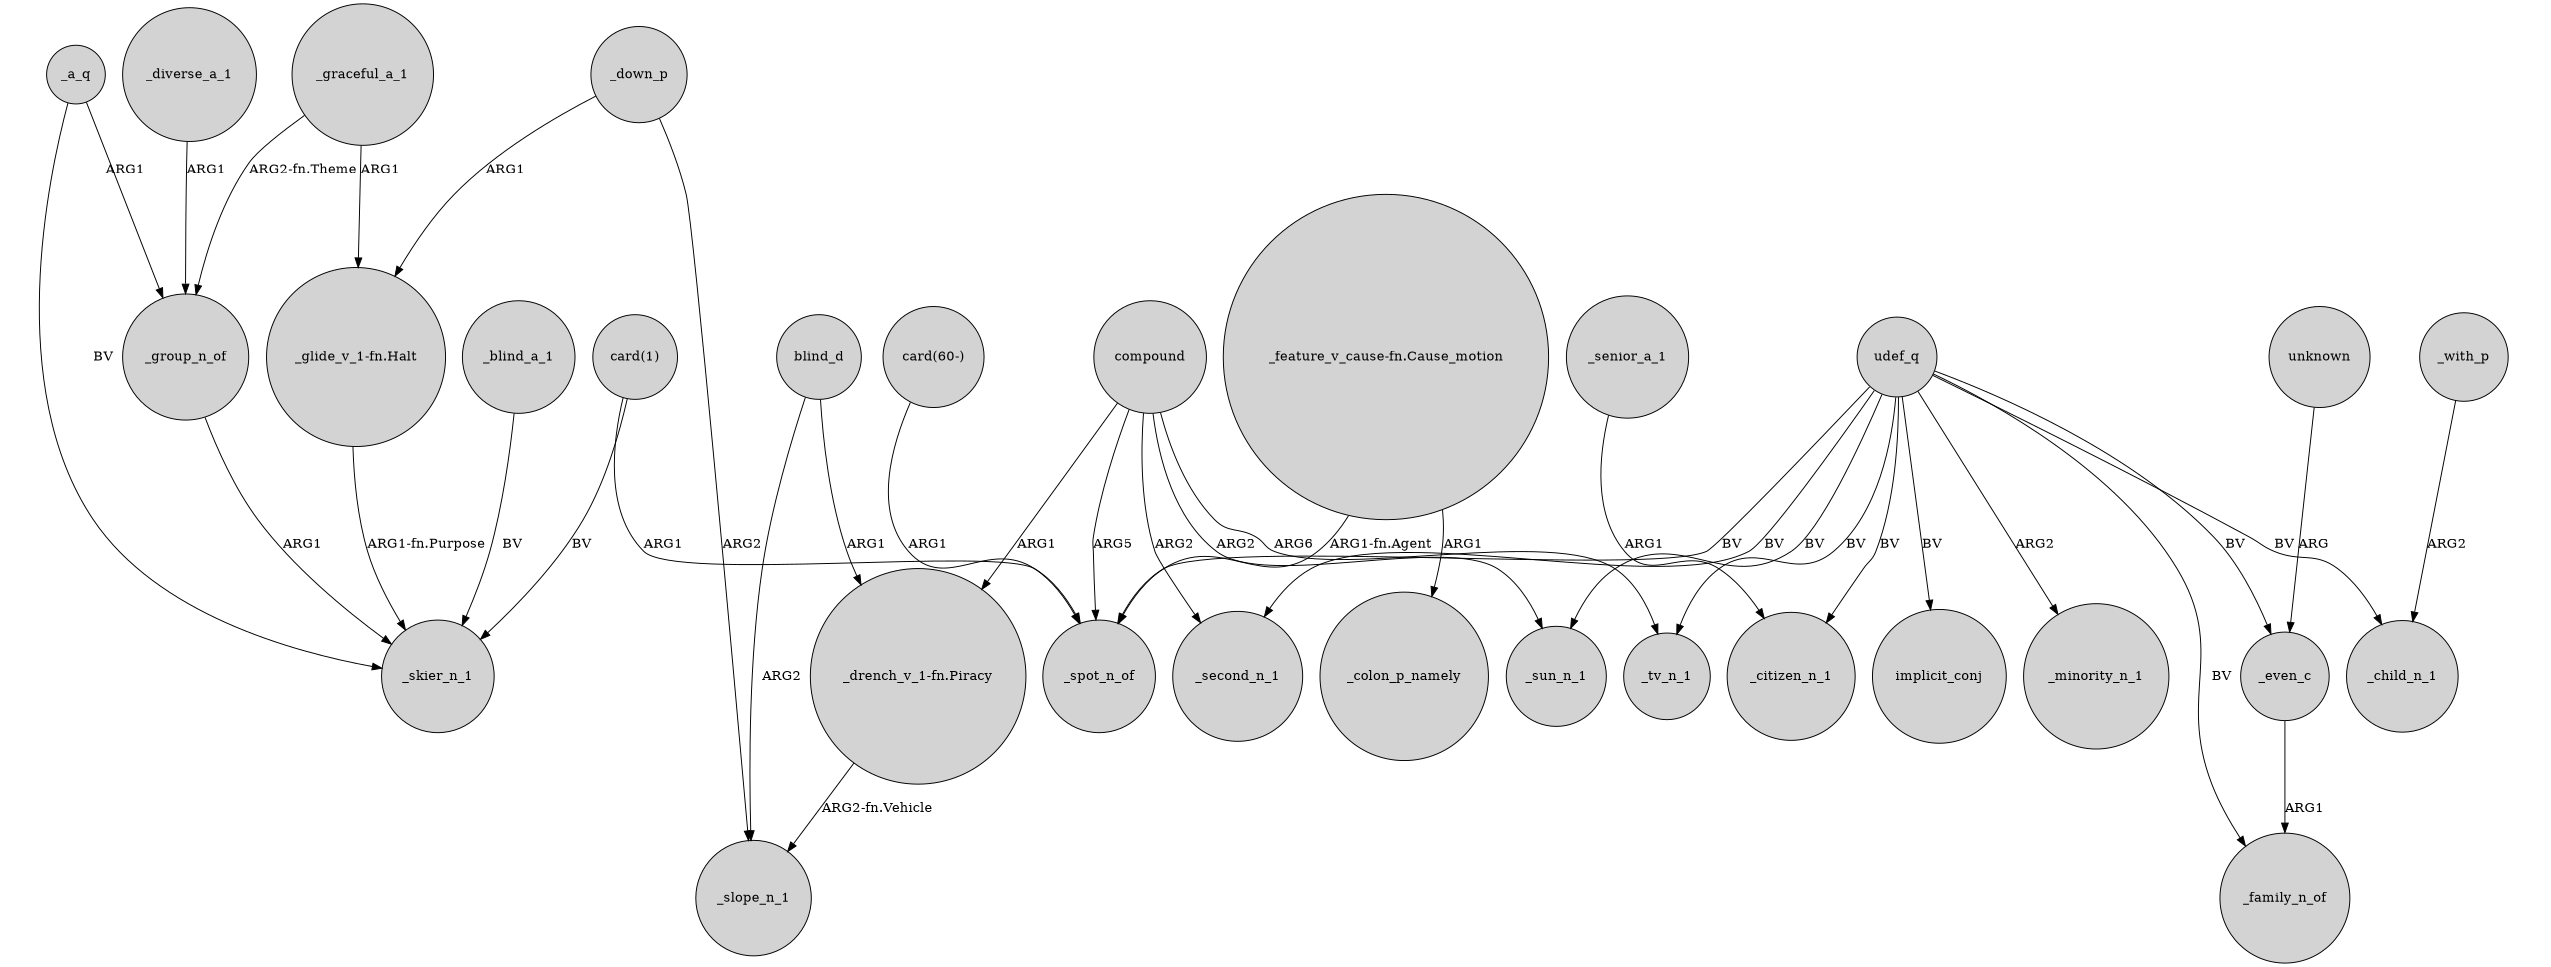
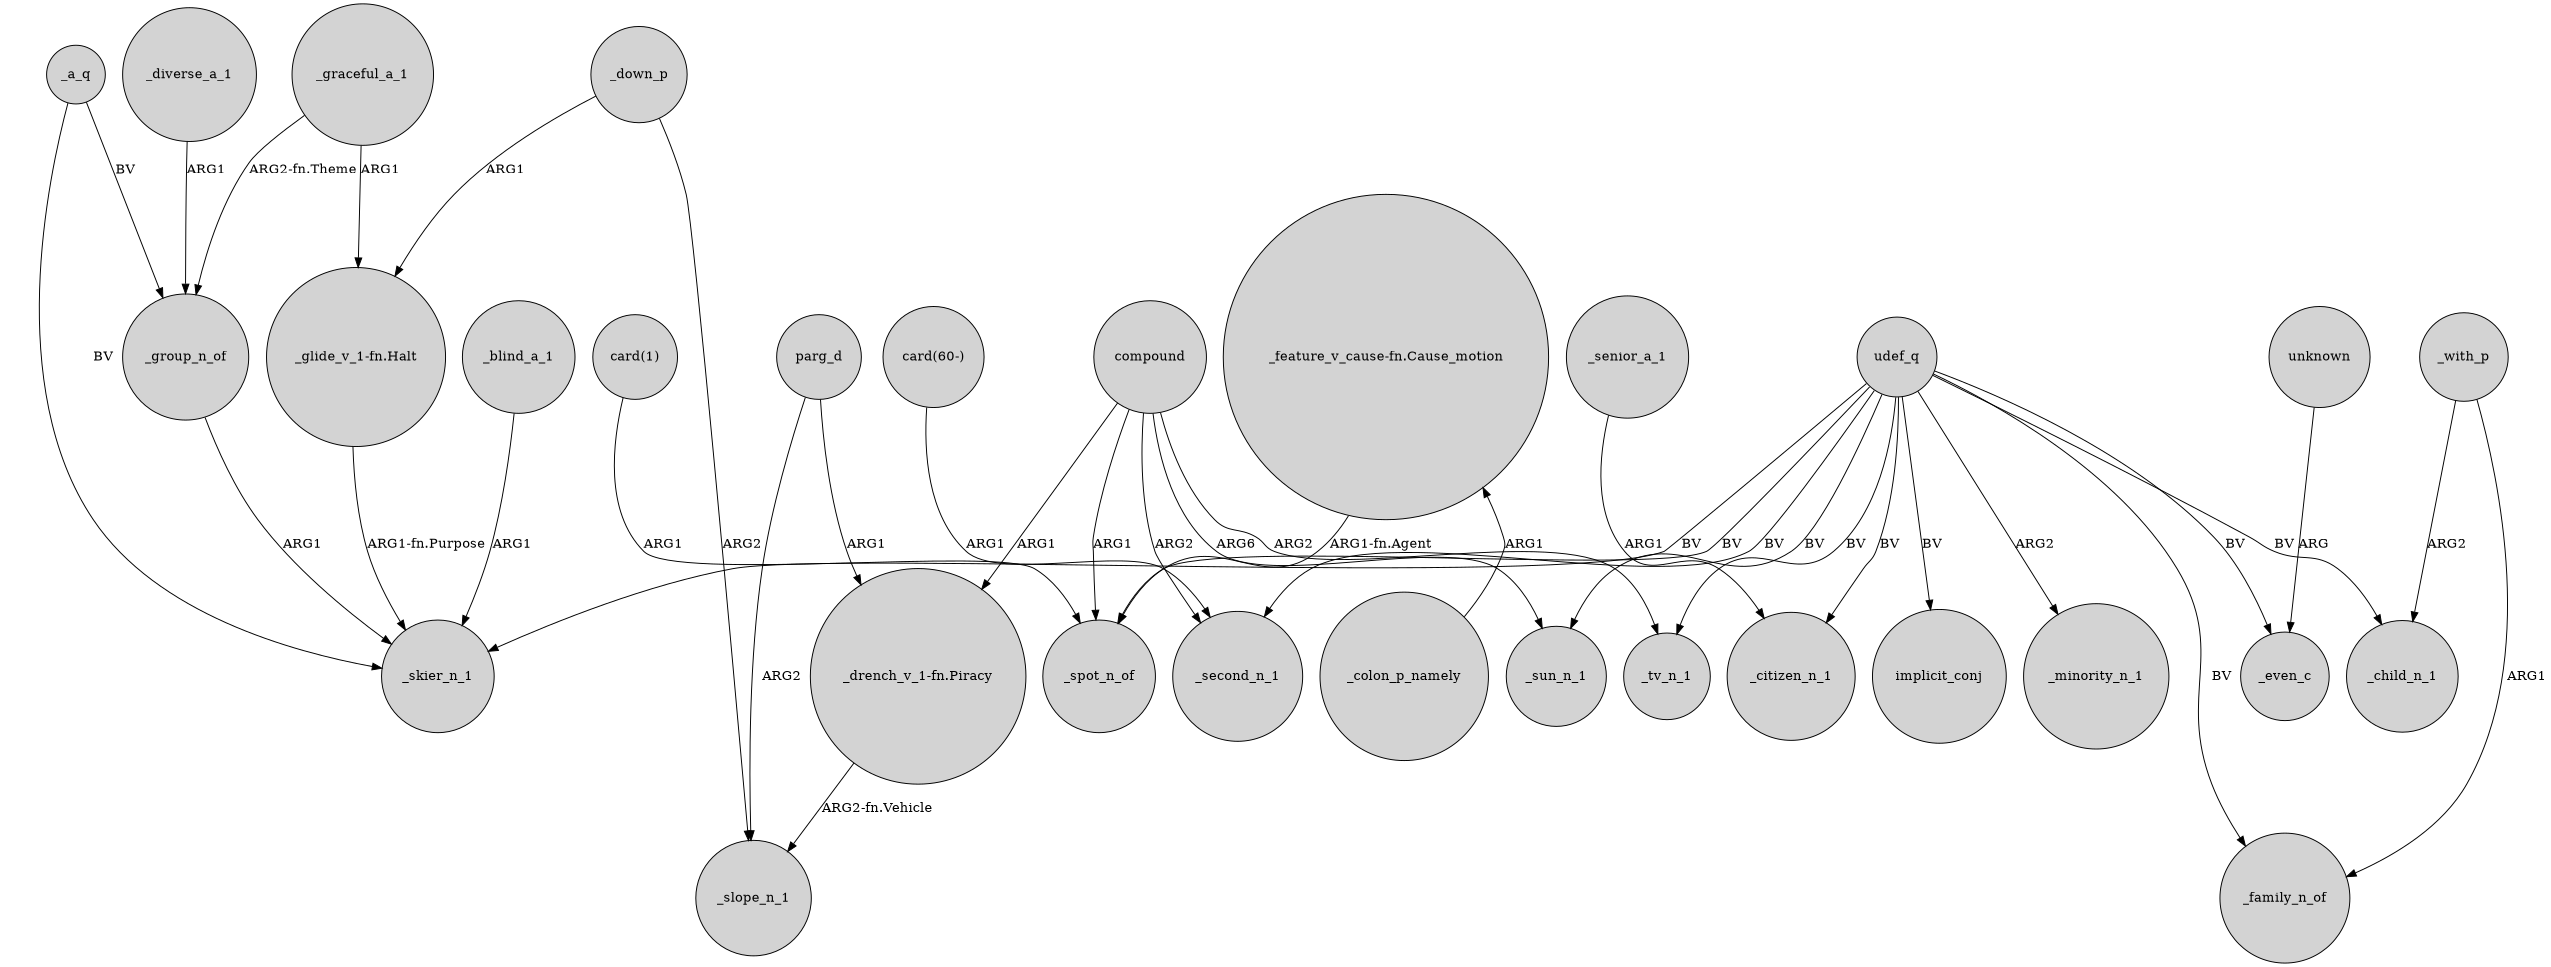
(126, 170) -> (126, 170)
(819, 357) -> (819, 357)
(578, 528) -> (1206, 567)
(512, 544) -> (512, 544)
(1113, 544) -> (1113, 544)
(1236, 544) -> (1236, 544)
(1294, 544) -> (1294, 544)
(1442, 547) -> (1493, 575)
(910, 552) -> (967, 552)
(2285, 772) -> (2503, 666)
